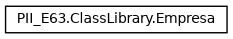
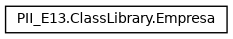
(116, 20) -> (116, 20)
